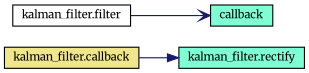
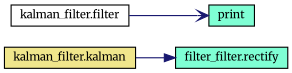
(242, 16) -> (232, 16)
(72, 58) -> (70, 58)
(242, 58) -> (232, 58)
